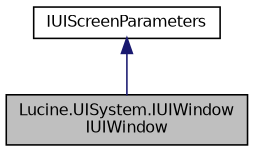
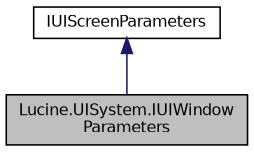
(127, 120) -> (127, 120)
